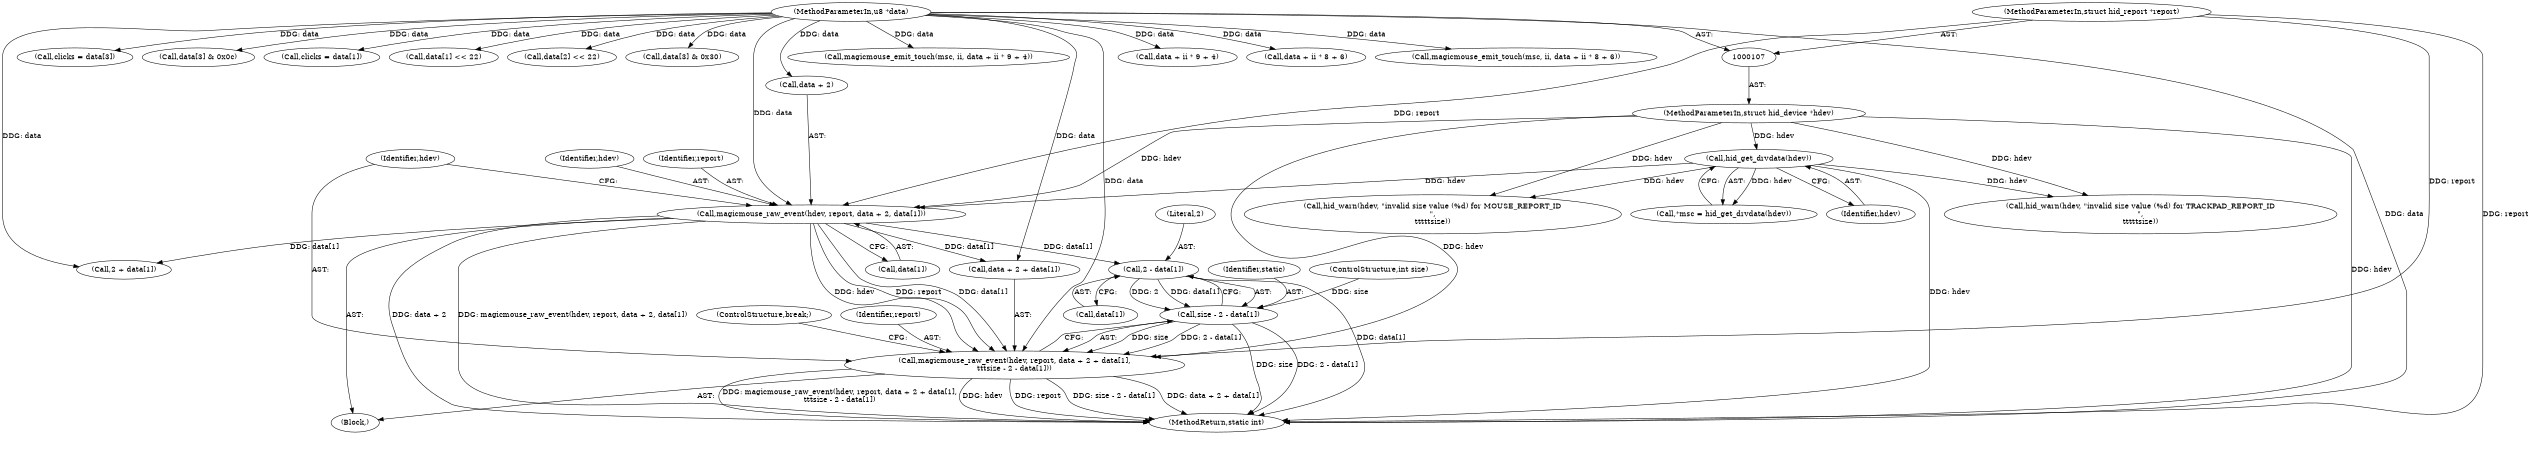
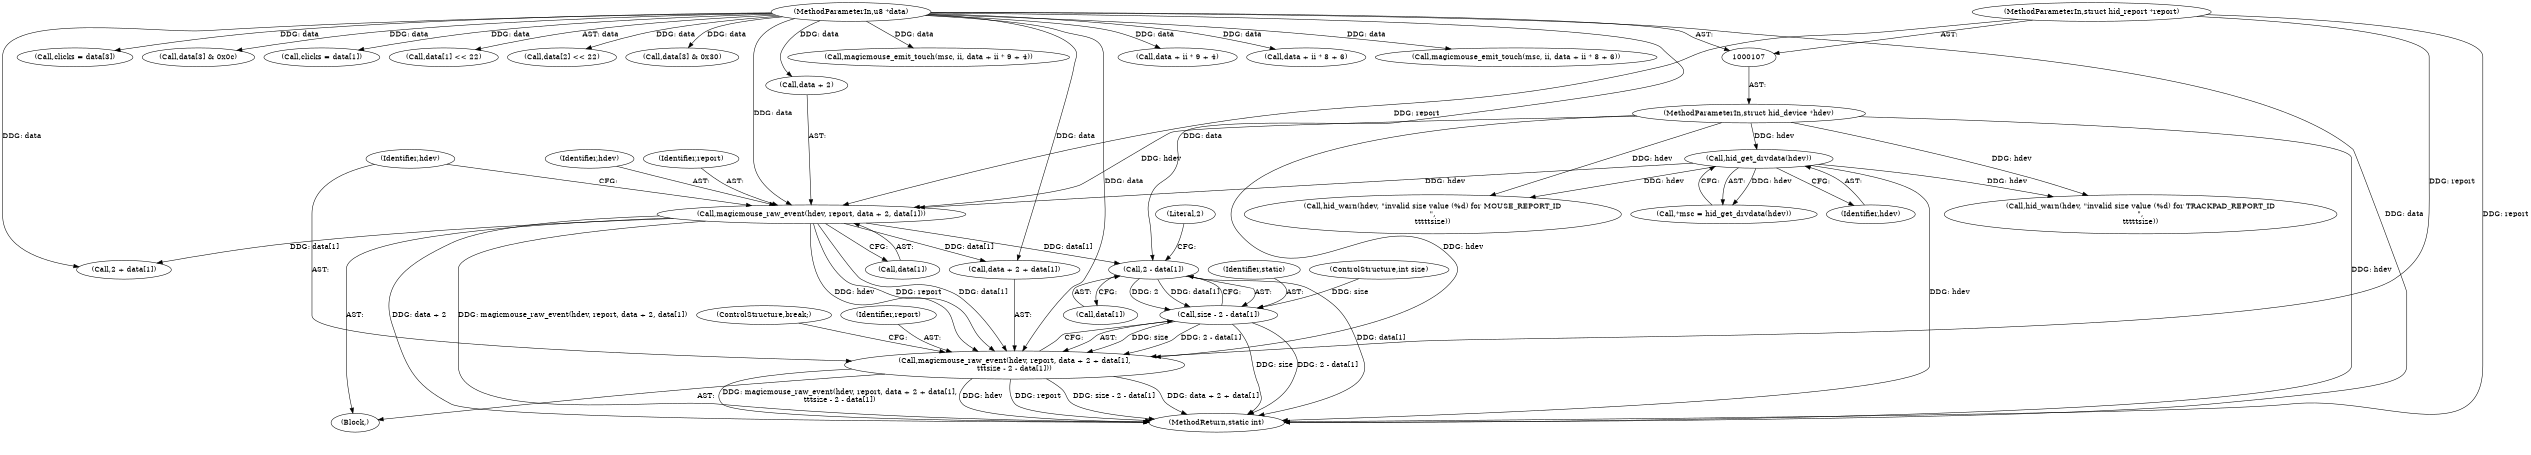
(601, 35) -> (601, 35)
none -> (1634, 40)
(1188, 247) -> (1188, 247)
